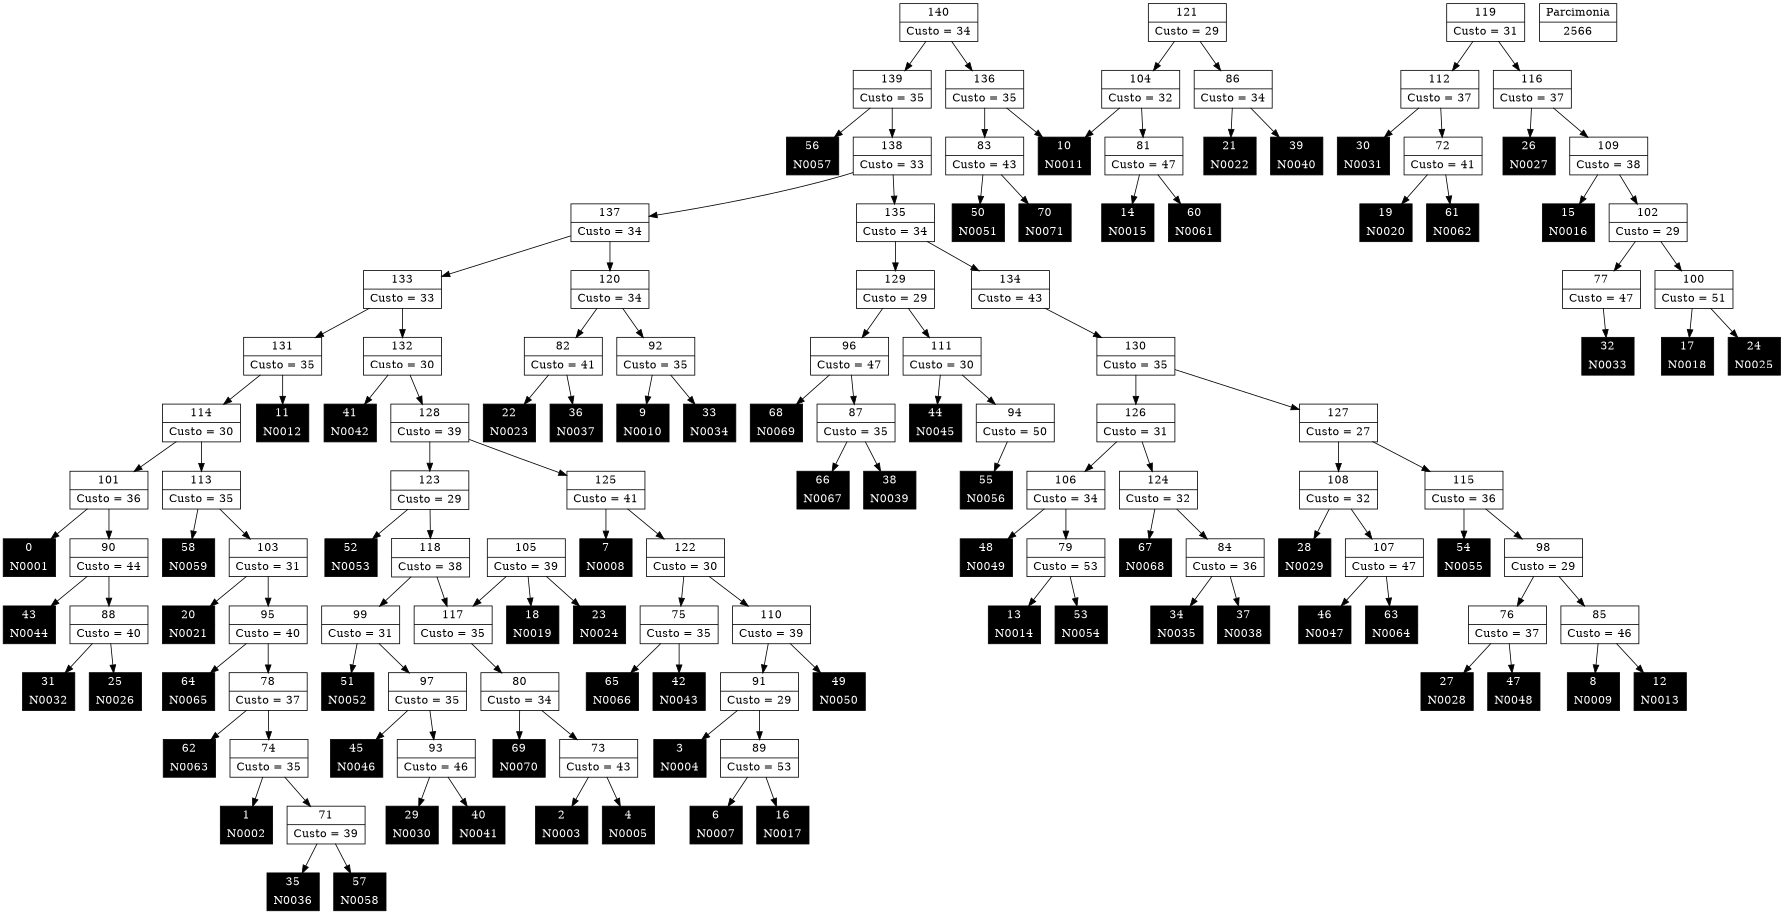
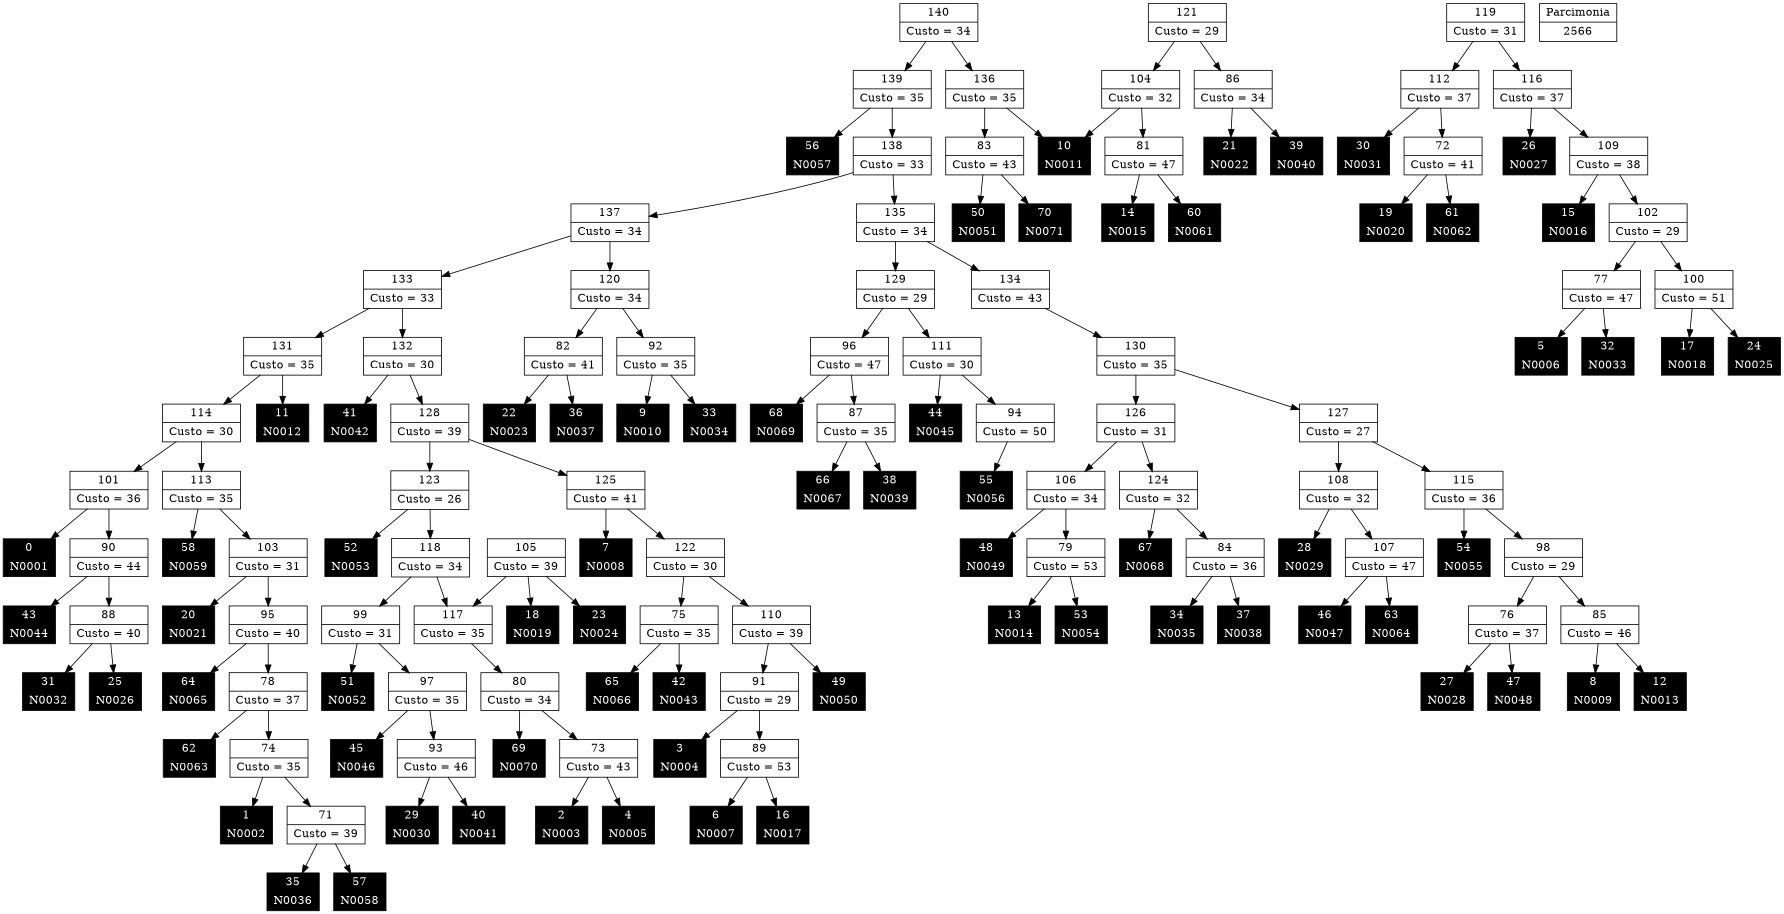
none -> (1541, 356)
(430, 499) -> (430, 499)
(431, 567) -> (431, 567)
